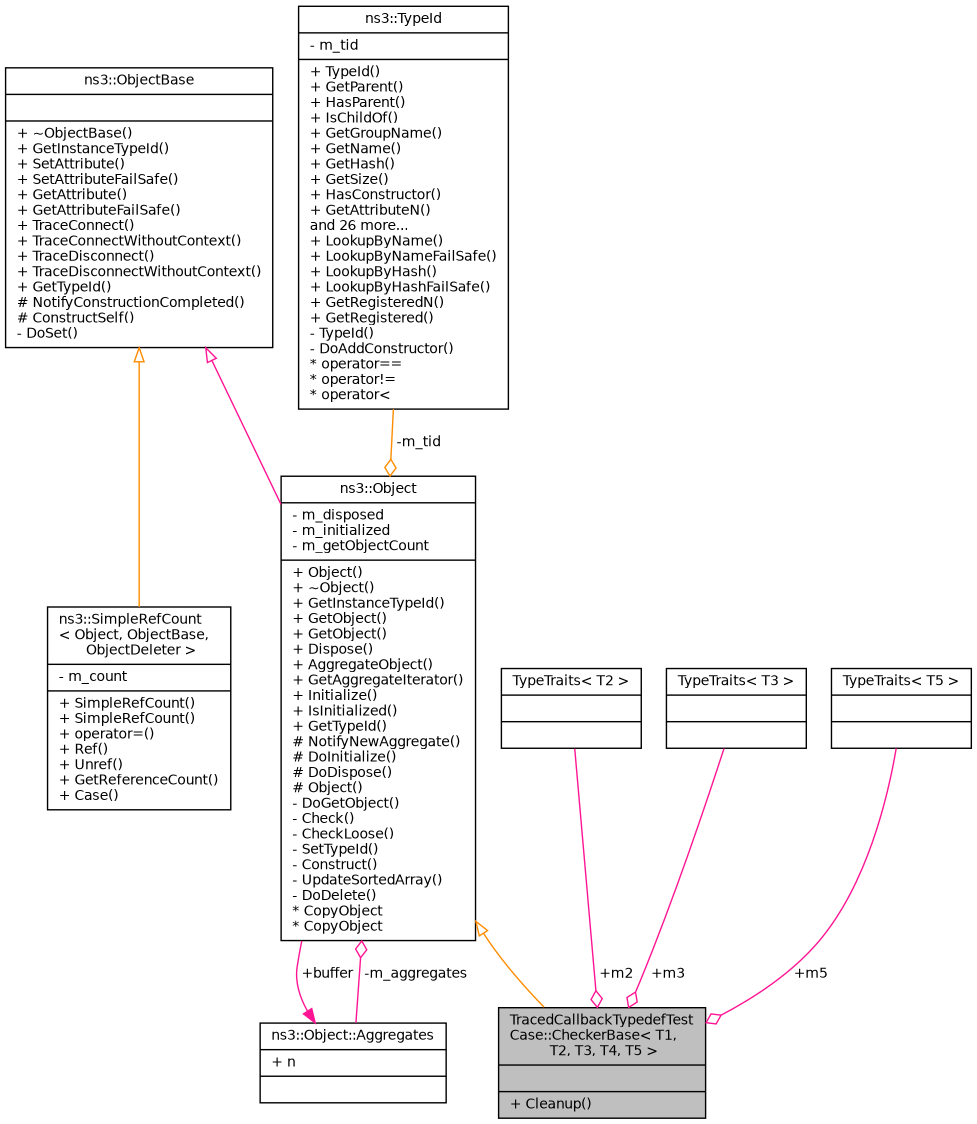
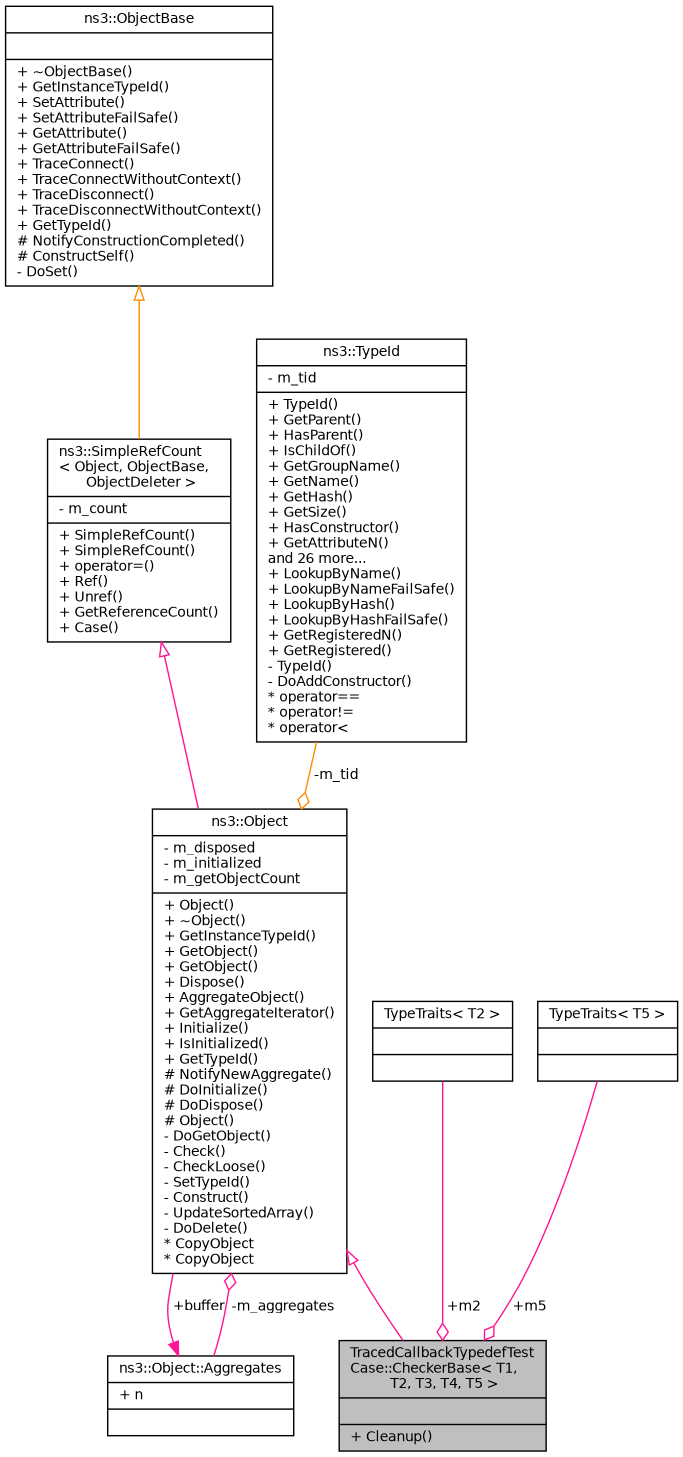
(246, 432) -> (181, 732)
(736, 708) -> none
(512, 972) -> (377, 1302)
